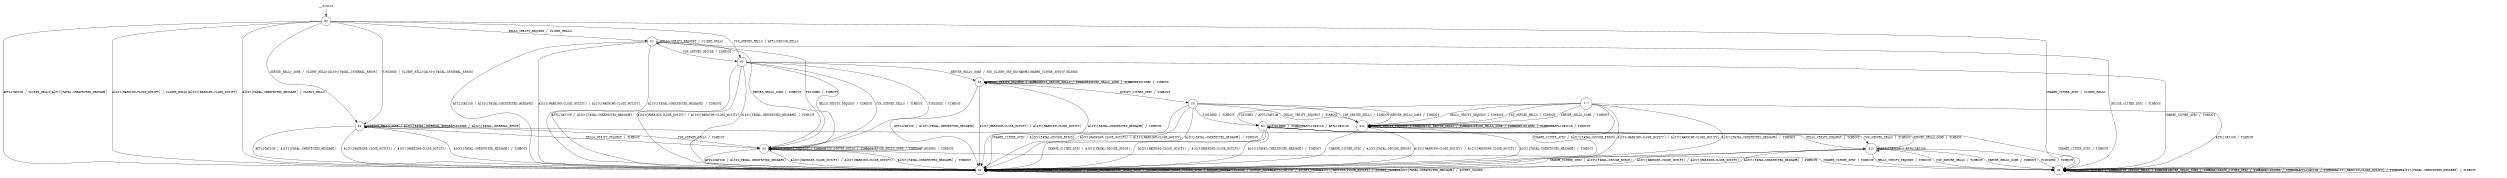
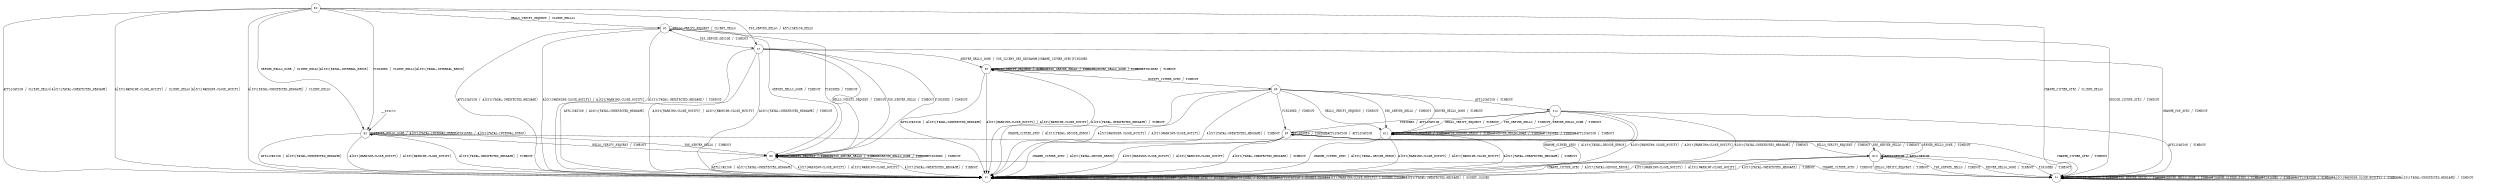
(326, 11) -> (379, 122)
none -> (1414, 96)
(2190, 115) -> (2185, 111)
